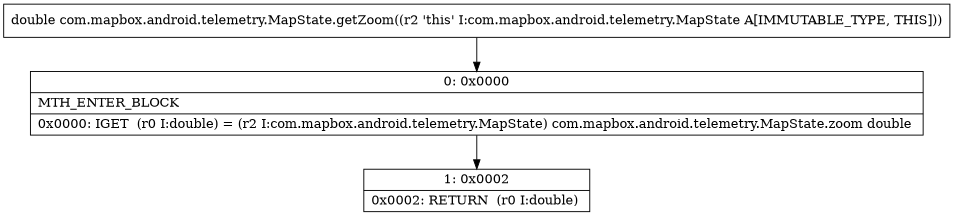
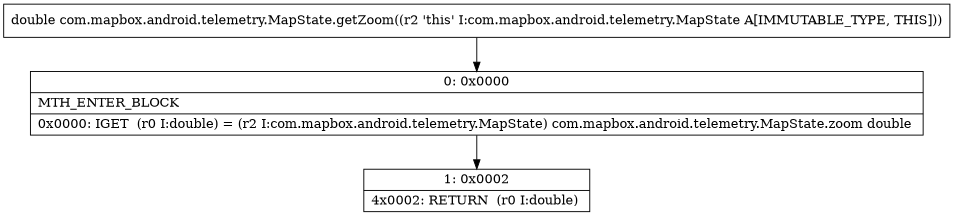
(477, 201) -> (477, 201)
